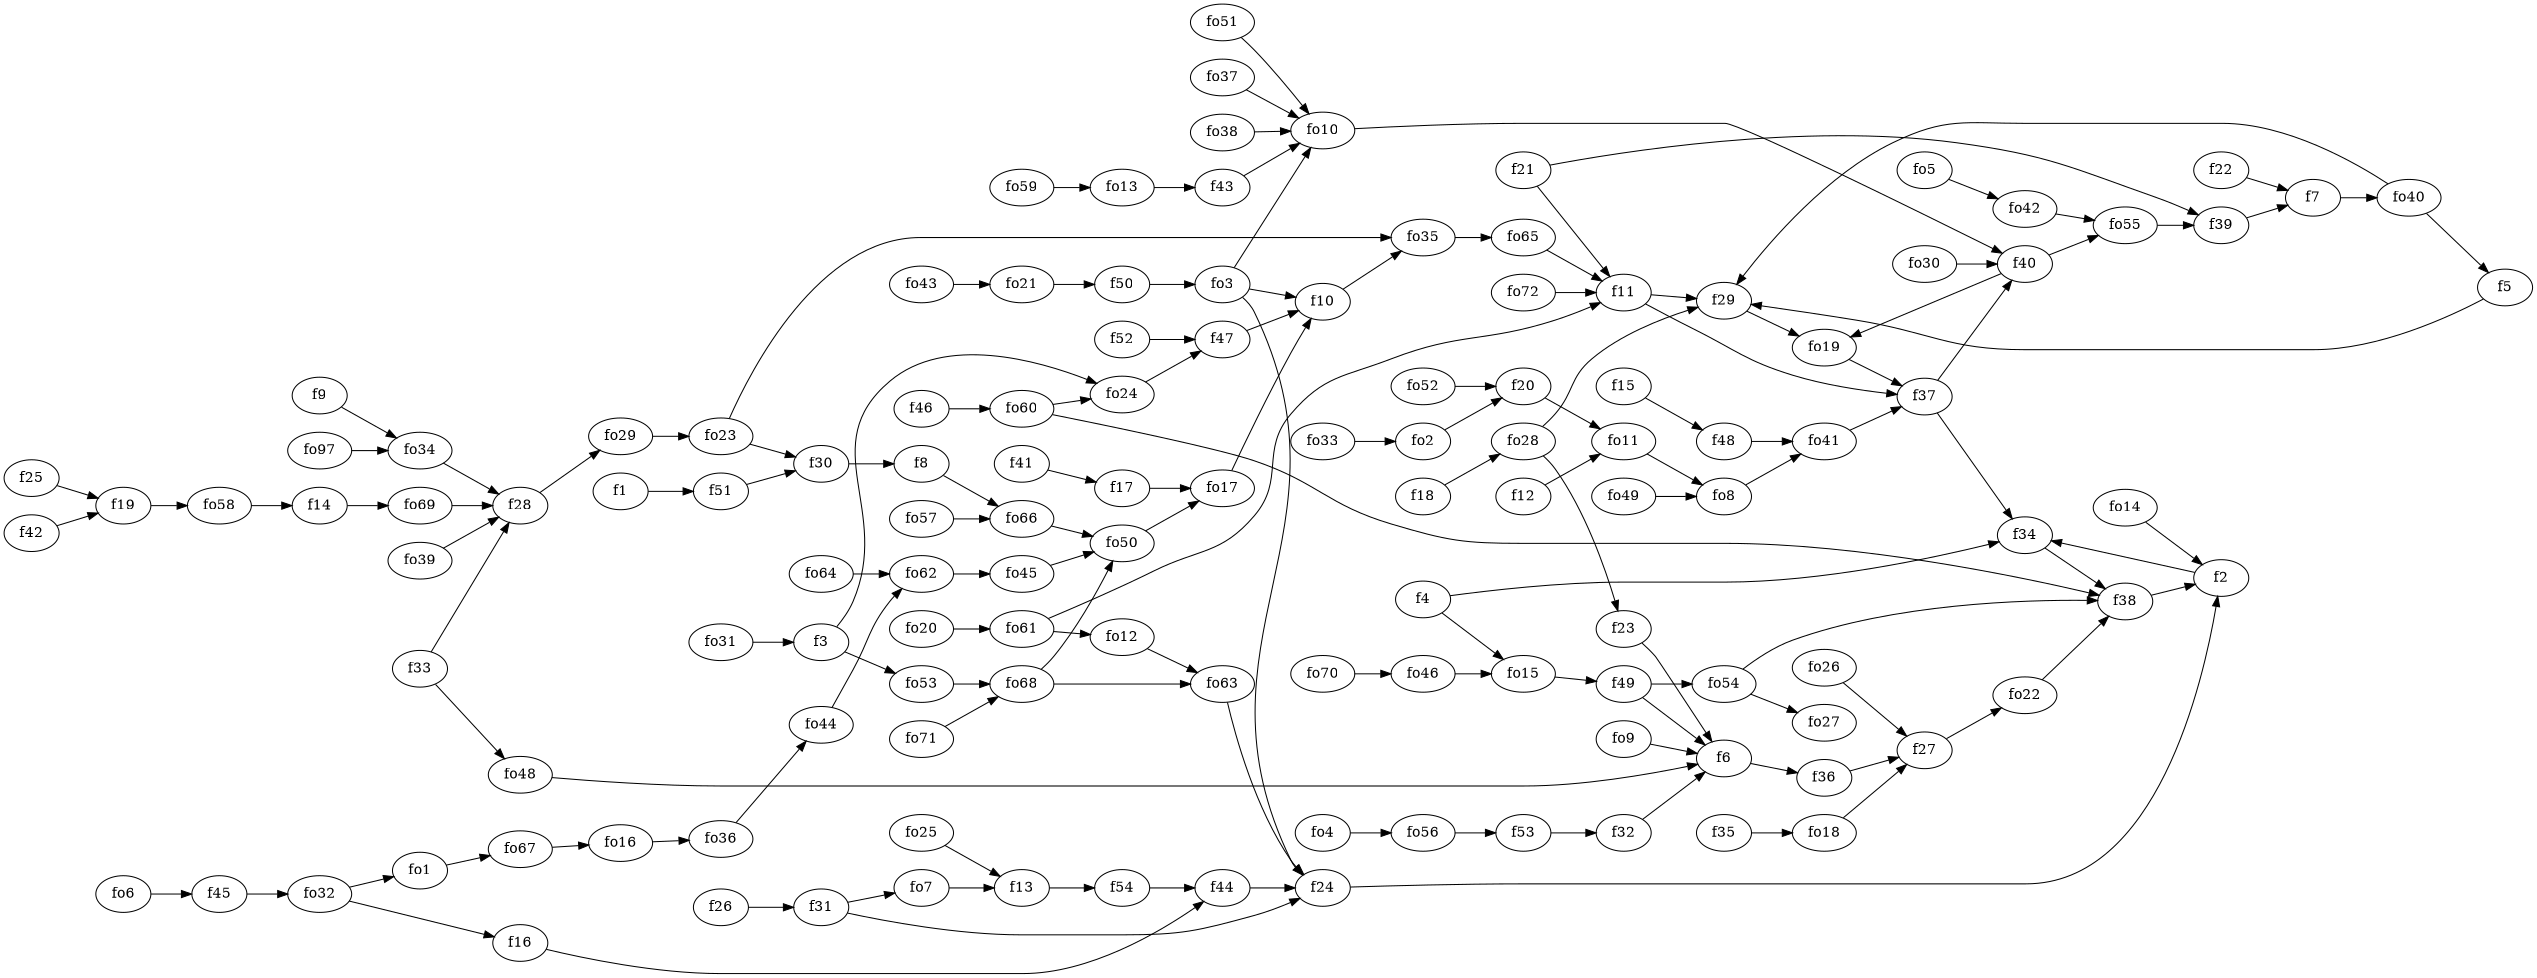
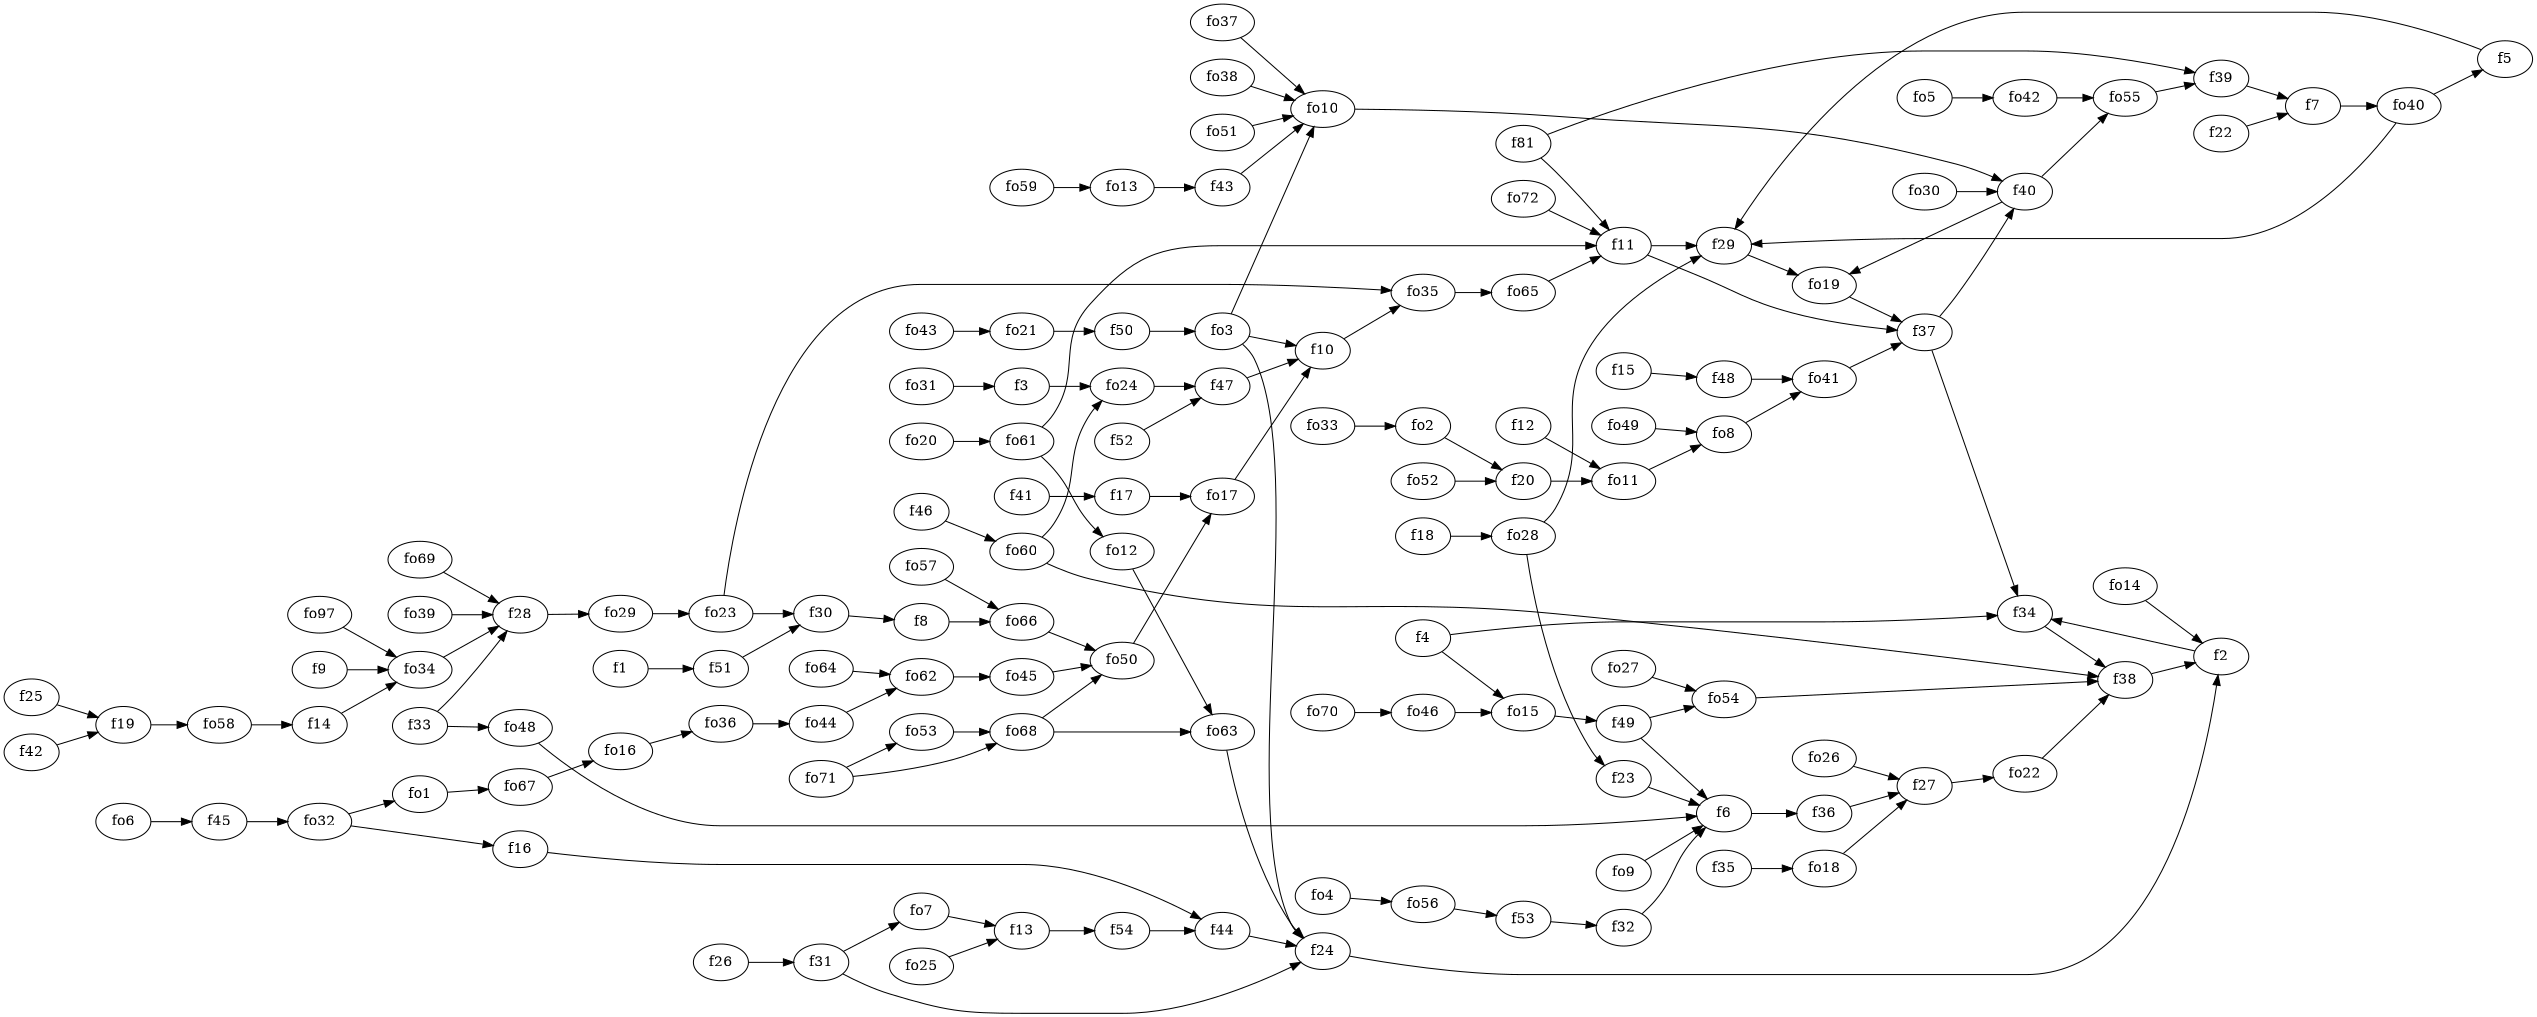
(1523, 170) -> (1523, 144)
(363, 506) -> (365, 700)
(865, 661) -> (867, 758)
(1769, 701) -> (1669, 683)
